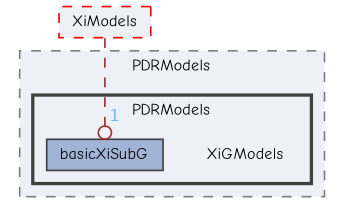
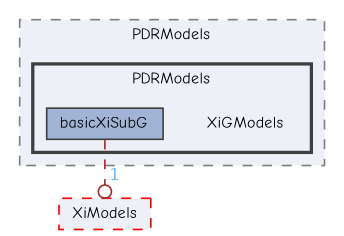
(105, 82) -> (105, 162)
